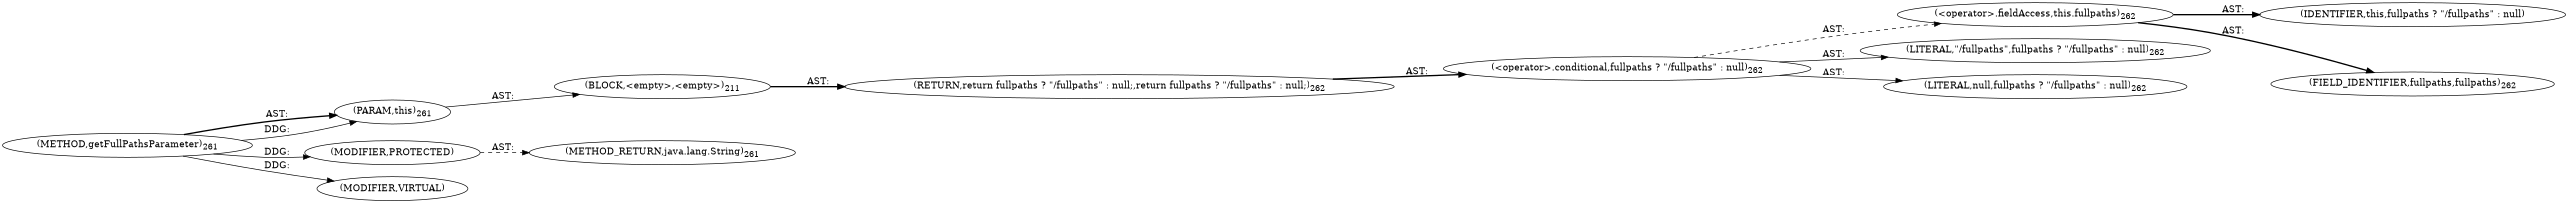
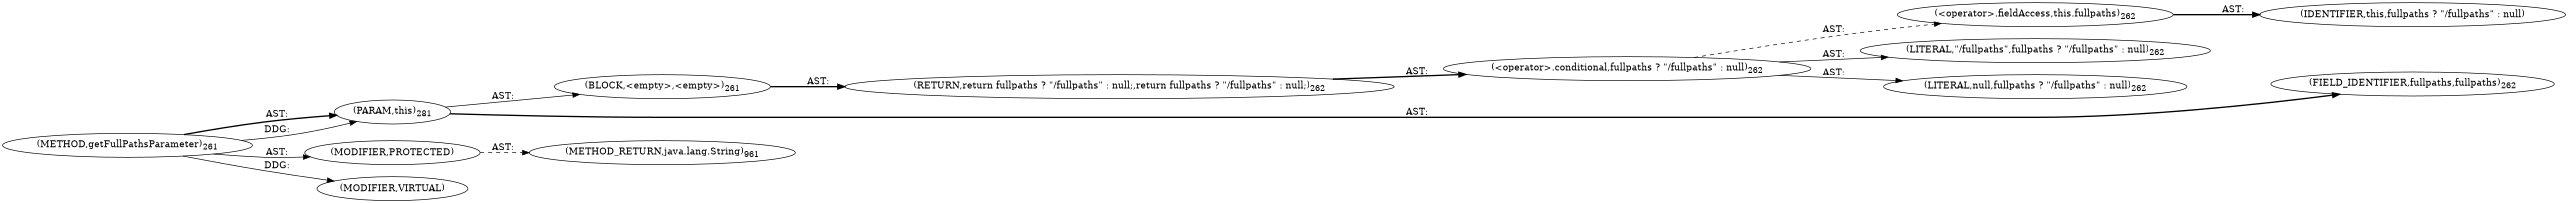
(2254, 41) -> (1392, 117)
(732, 86) -> (732, 86)
(424, 111) -> (424, 111)
(279, 152) -> (279, 152)
(752, 152) -> (752, 152)
